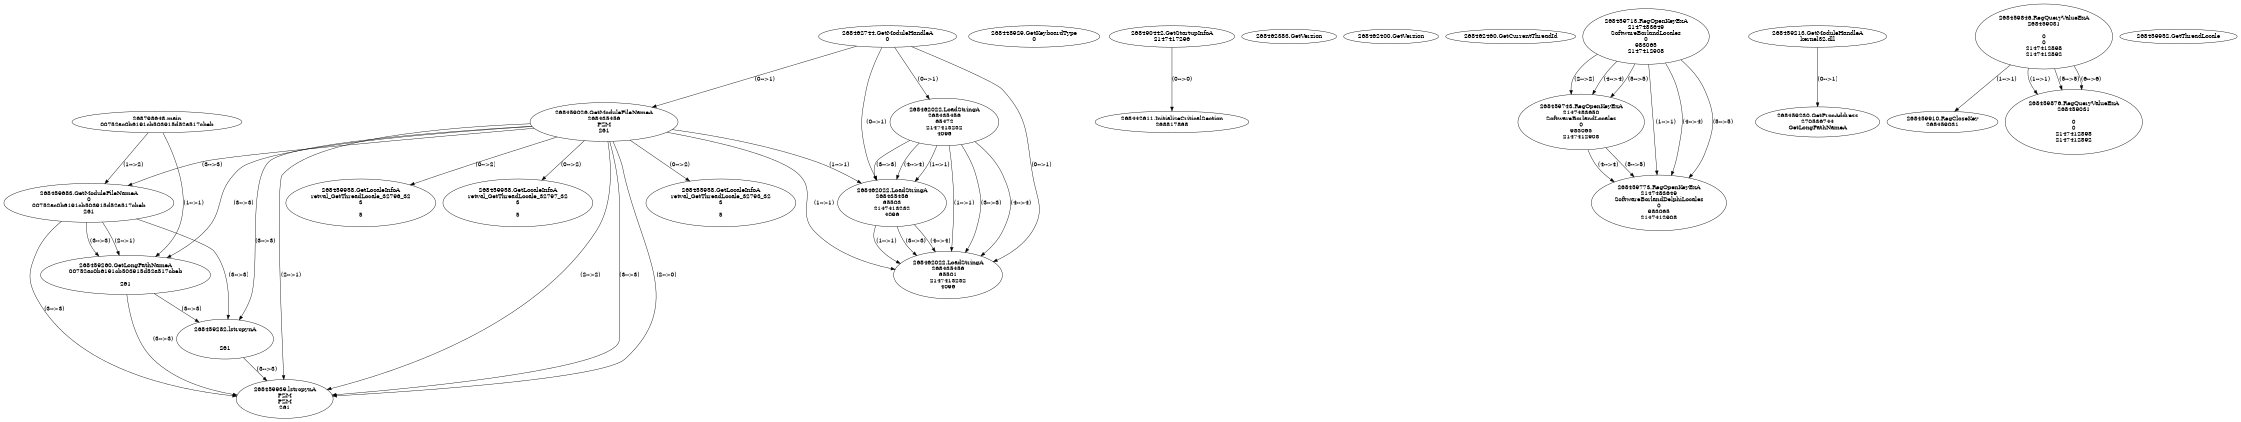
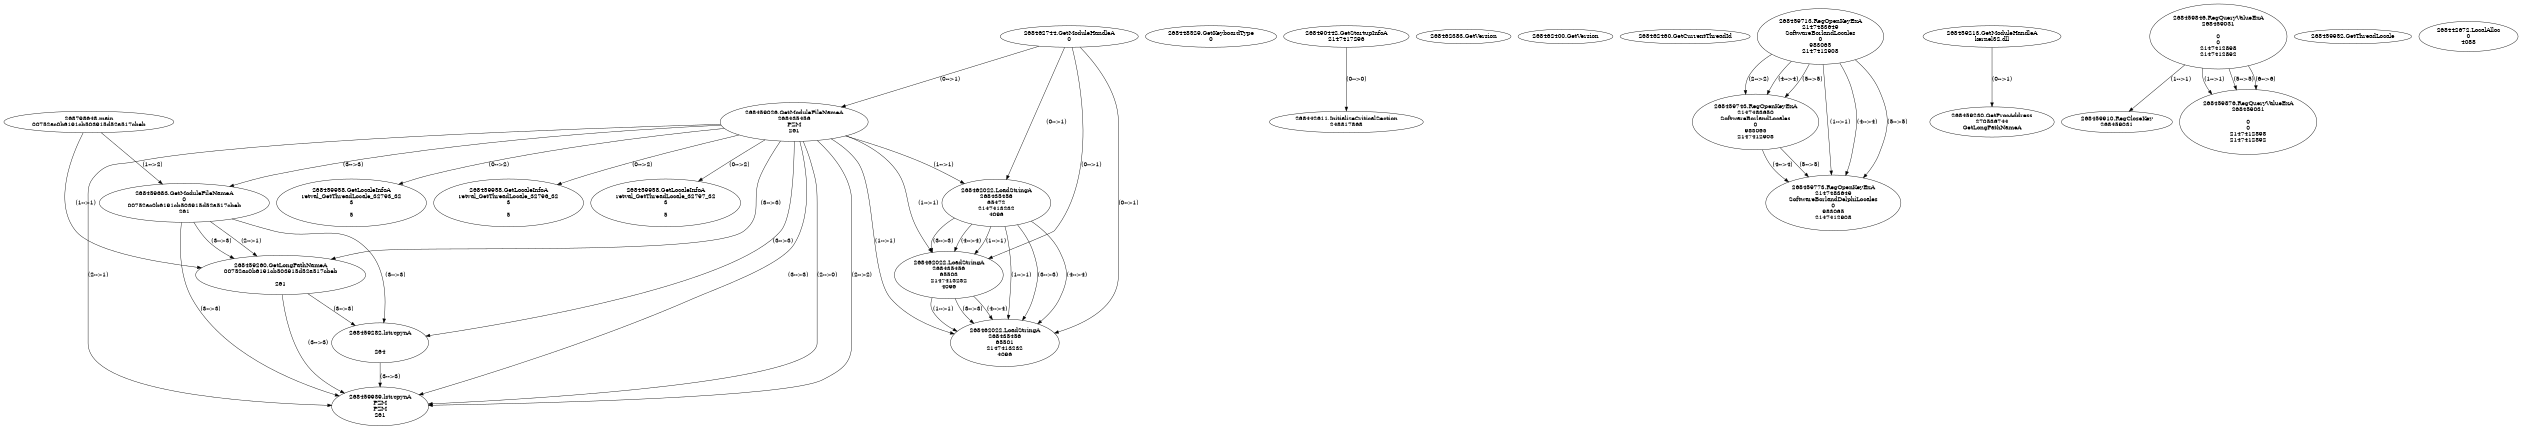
(1034, 37) -> (1211, 37)
none -> (2469, 37)
(1172, 122) -> (1346, 122)
none -> (904, 155)
(721, 203) -> (352, 203)
(225, 339) -> (380, 343)
